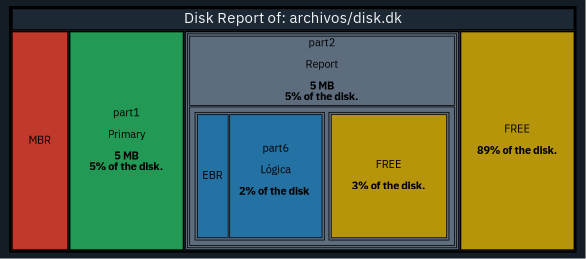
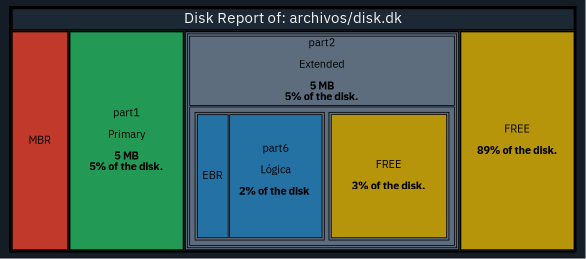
(322, 65) -> (322, 65)
